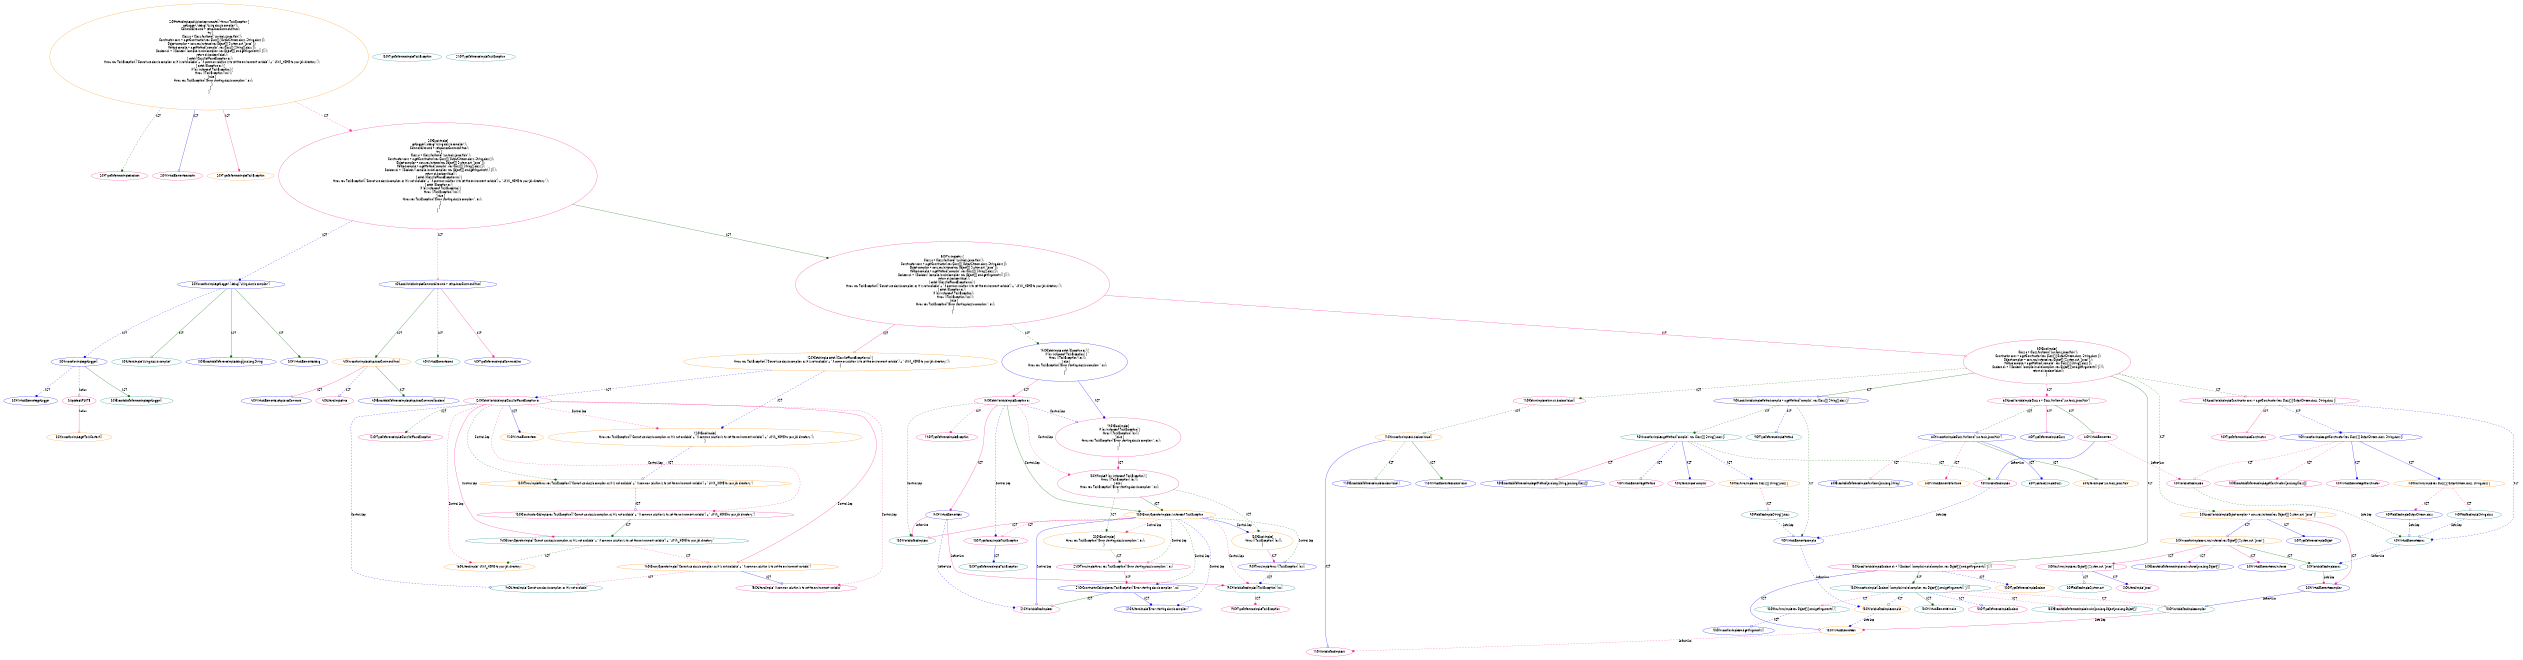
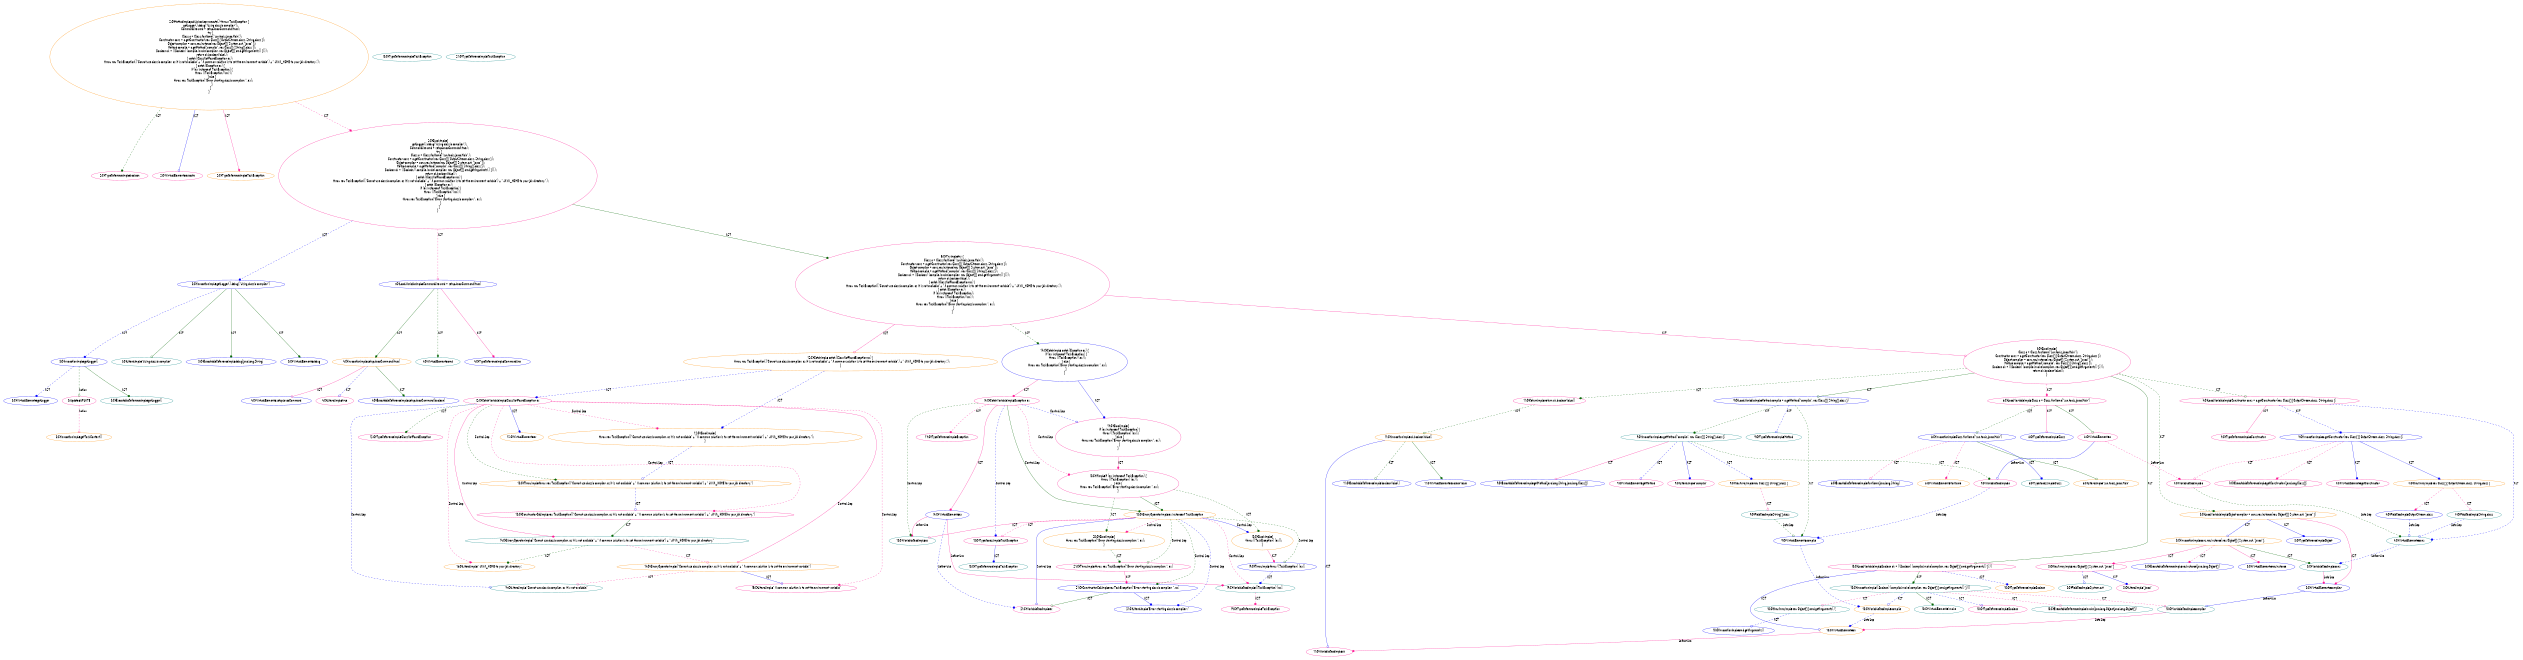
(79, 418) -> (79, 418)
(1588, 643) -> (1588, 643)
